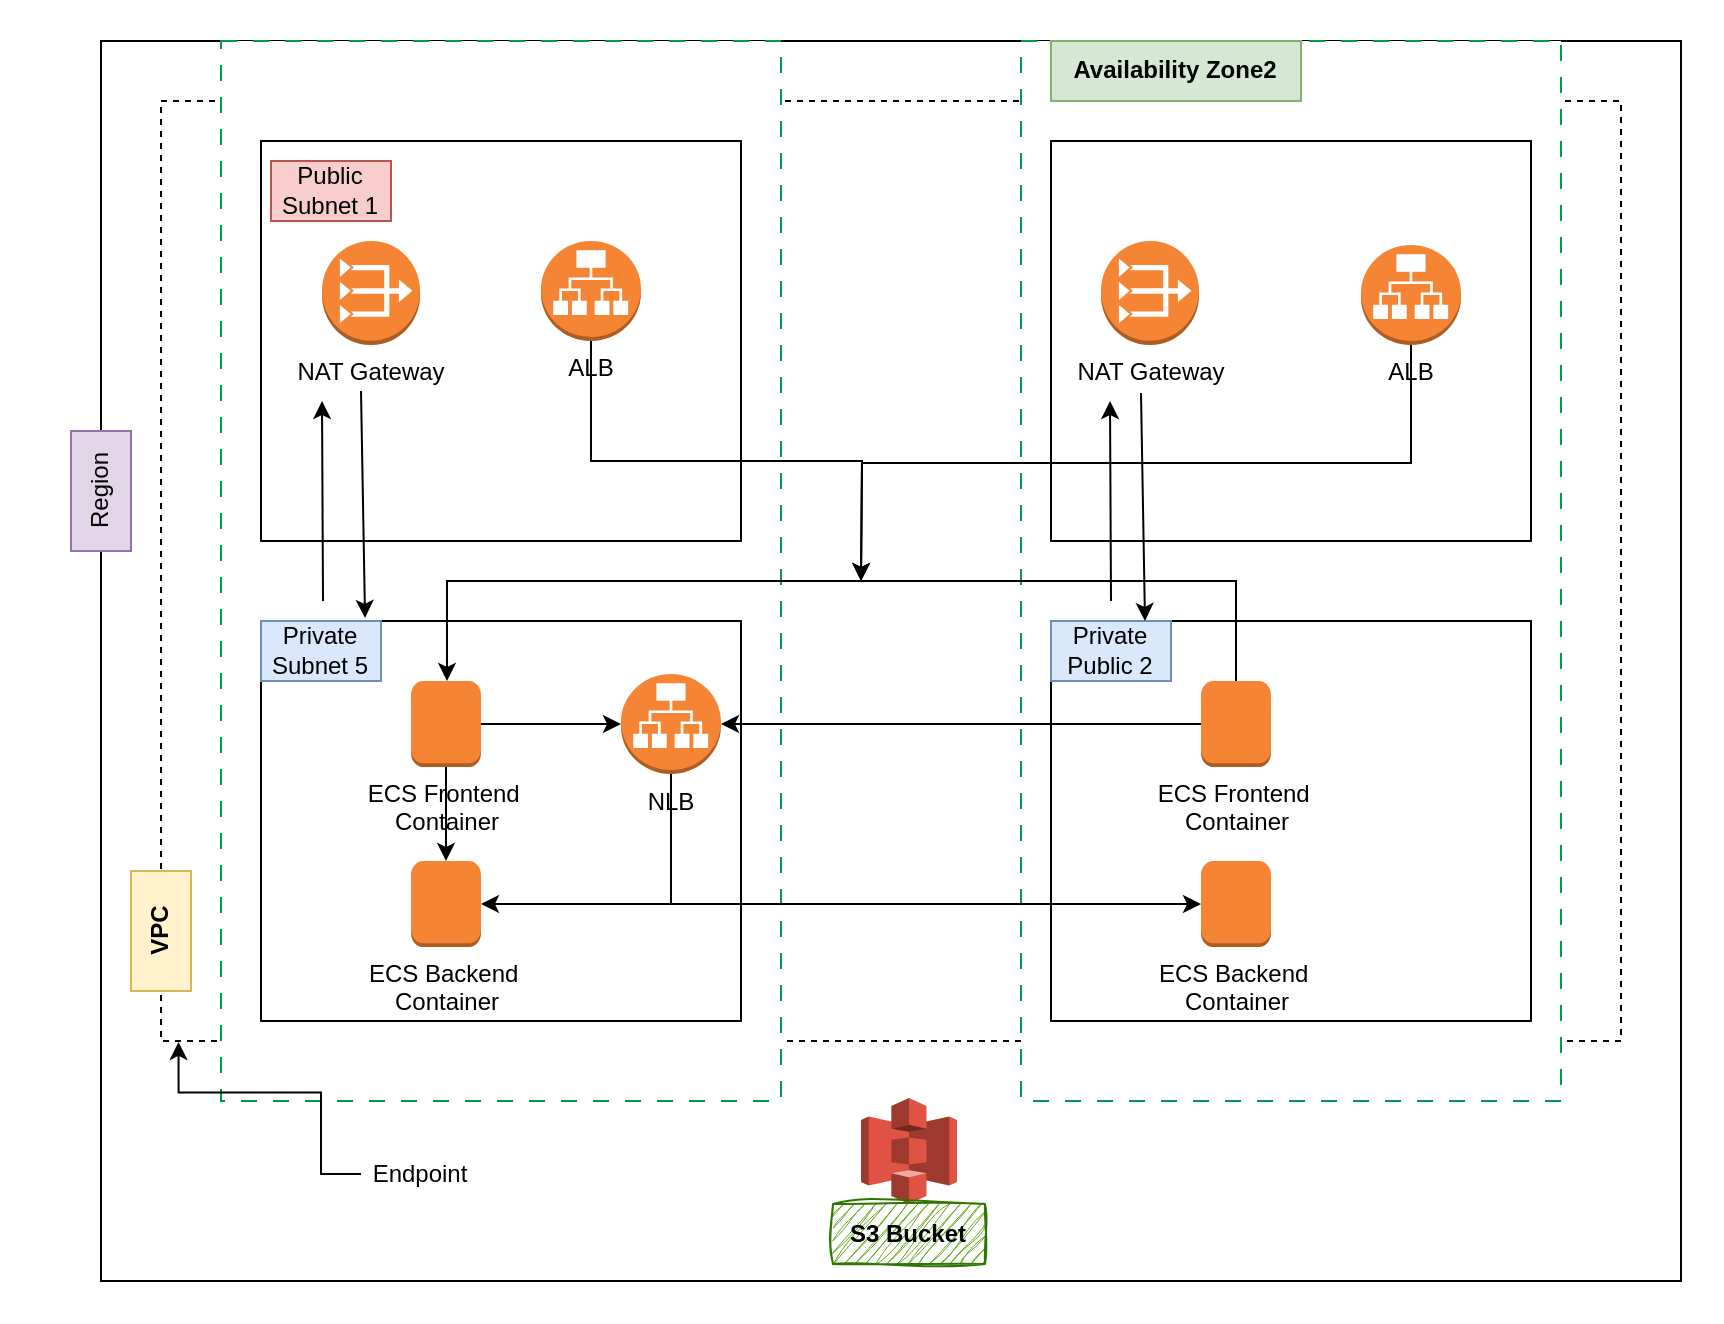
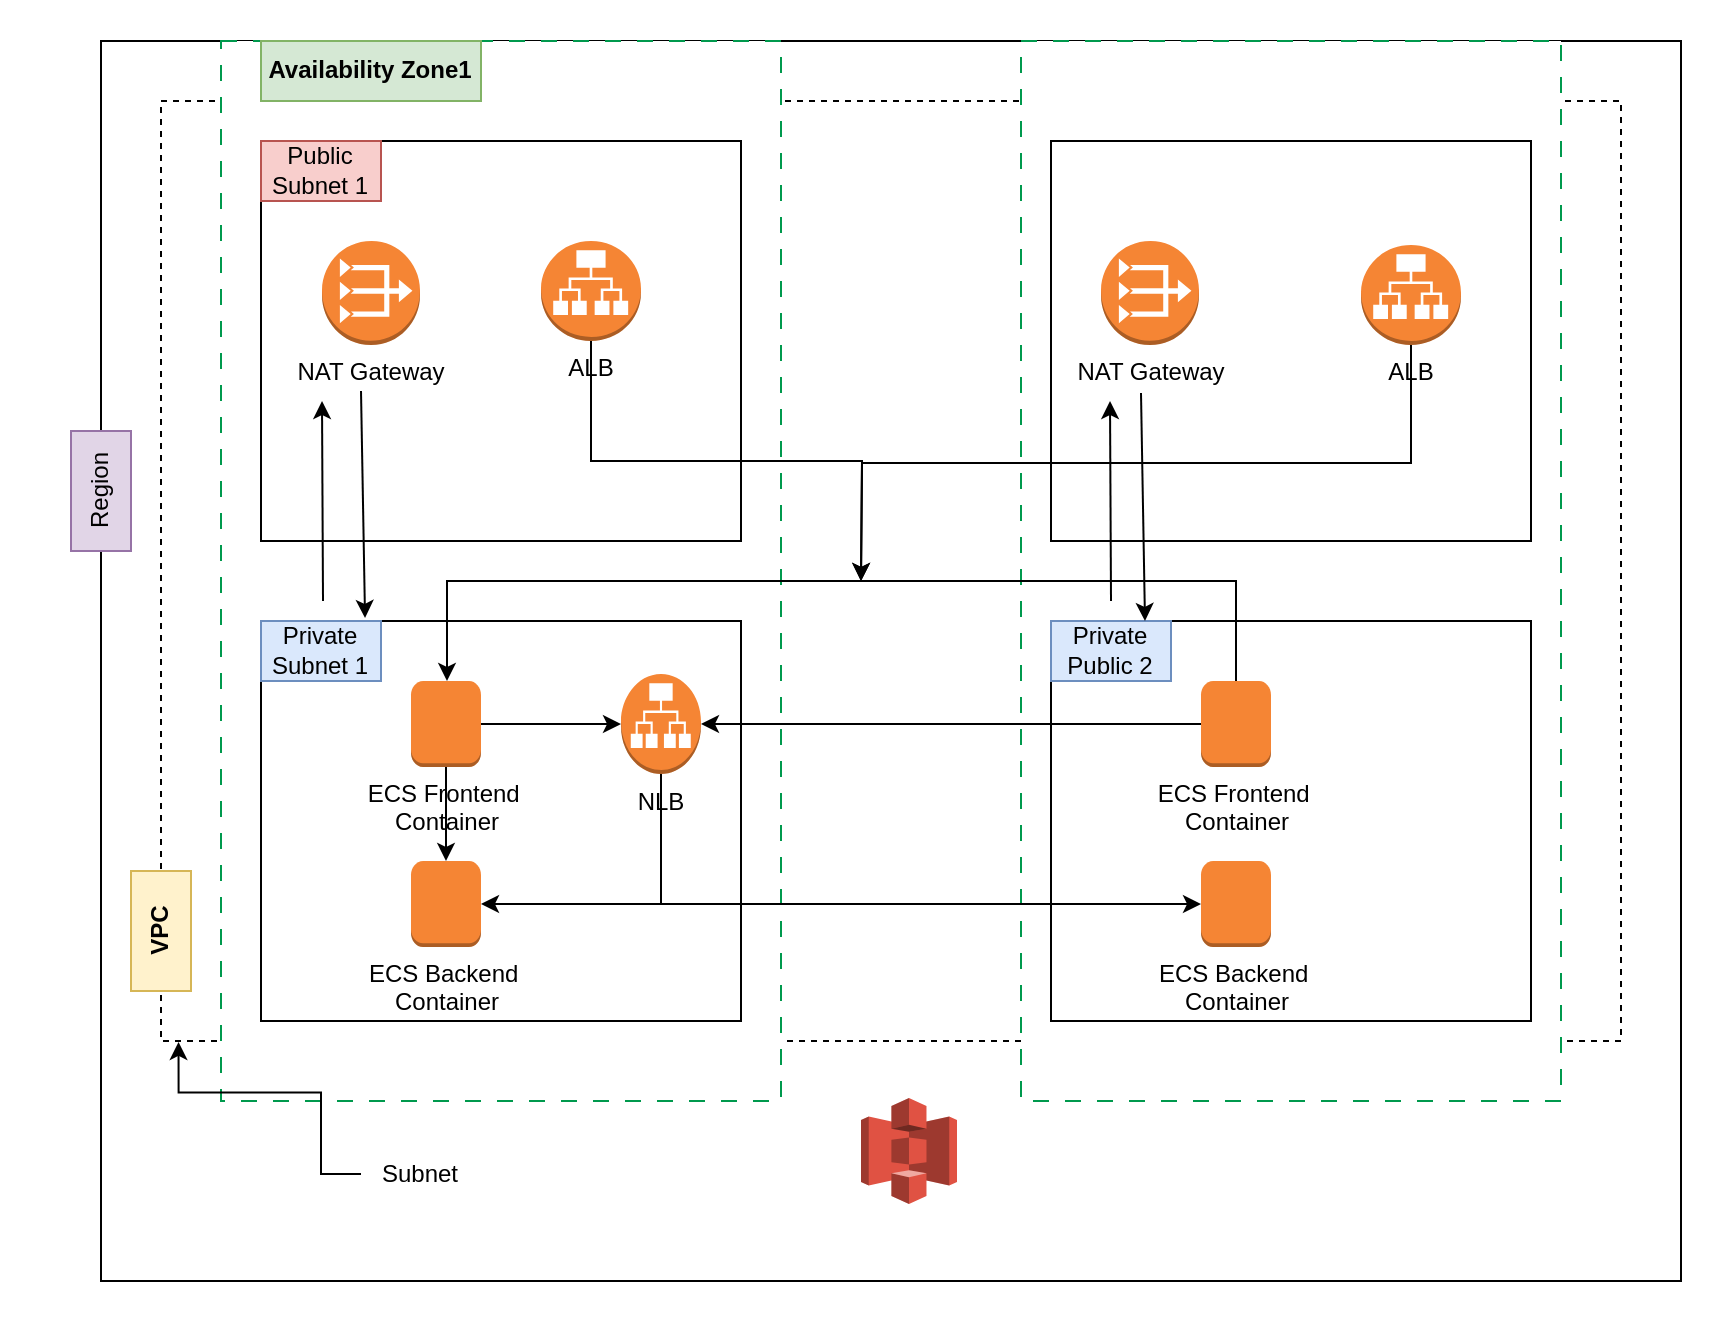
none -> (371, 71)
(1176, 71) -> none
(331, 191) -> (321, 171)
(321, 651) -> (321, 651)
(671, 724) -> (661, 724)
(421, 1175) -> (421, 1175)
(909, 1234) -> none
